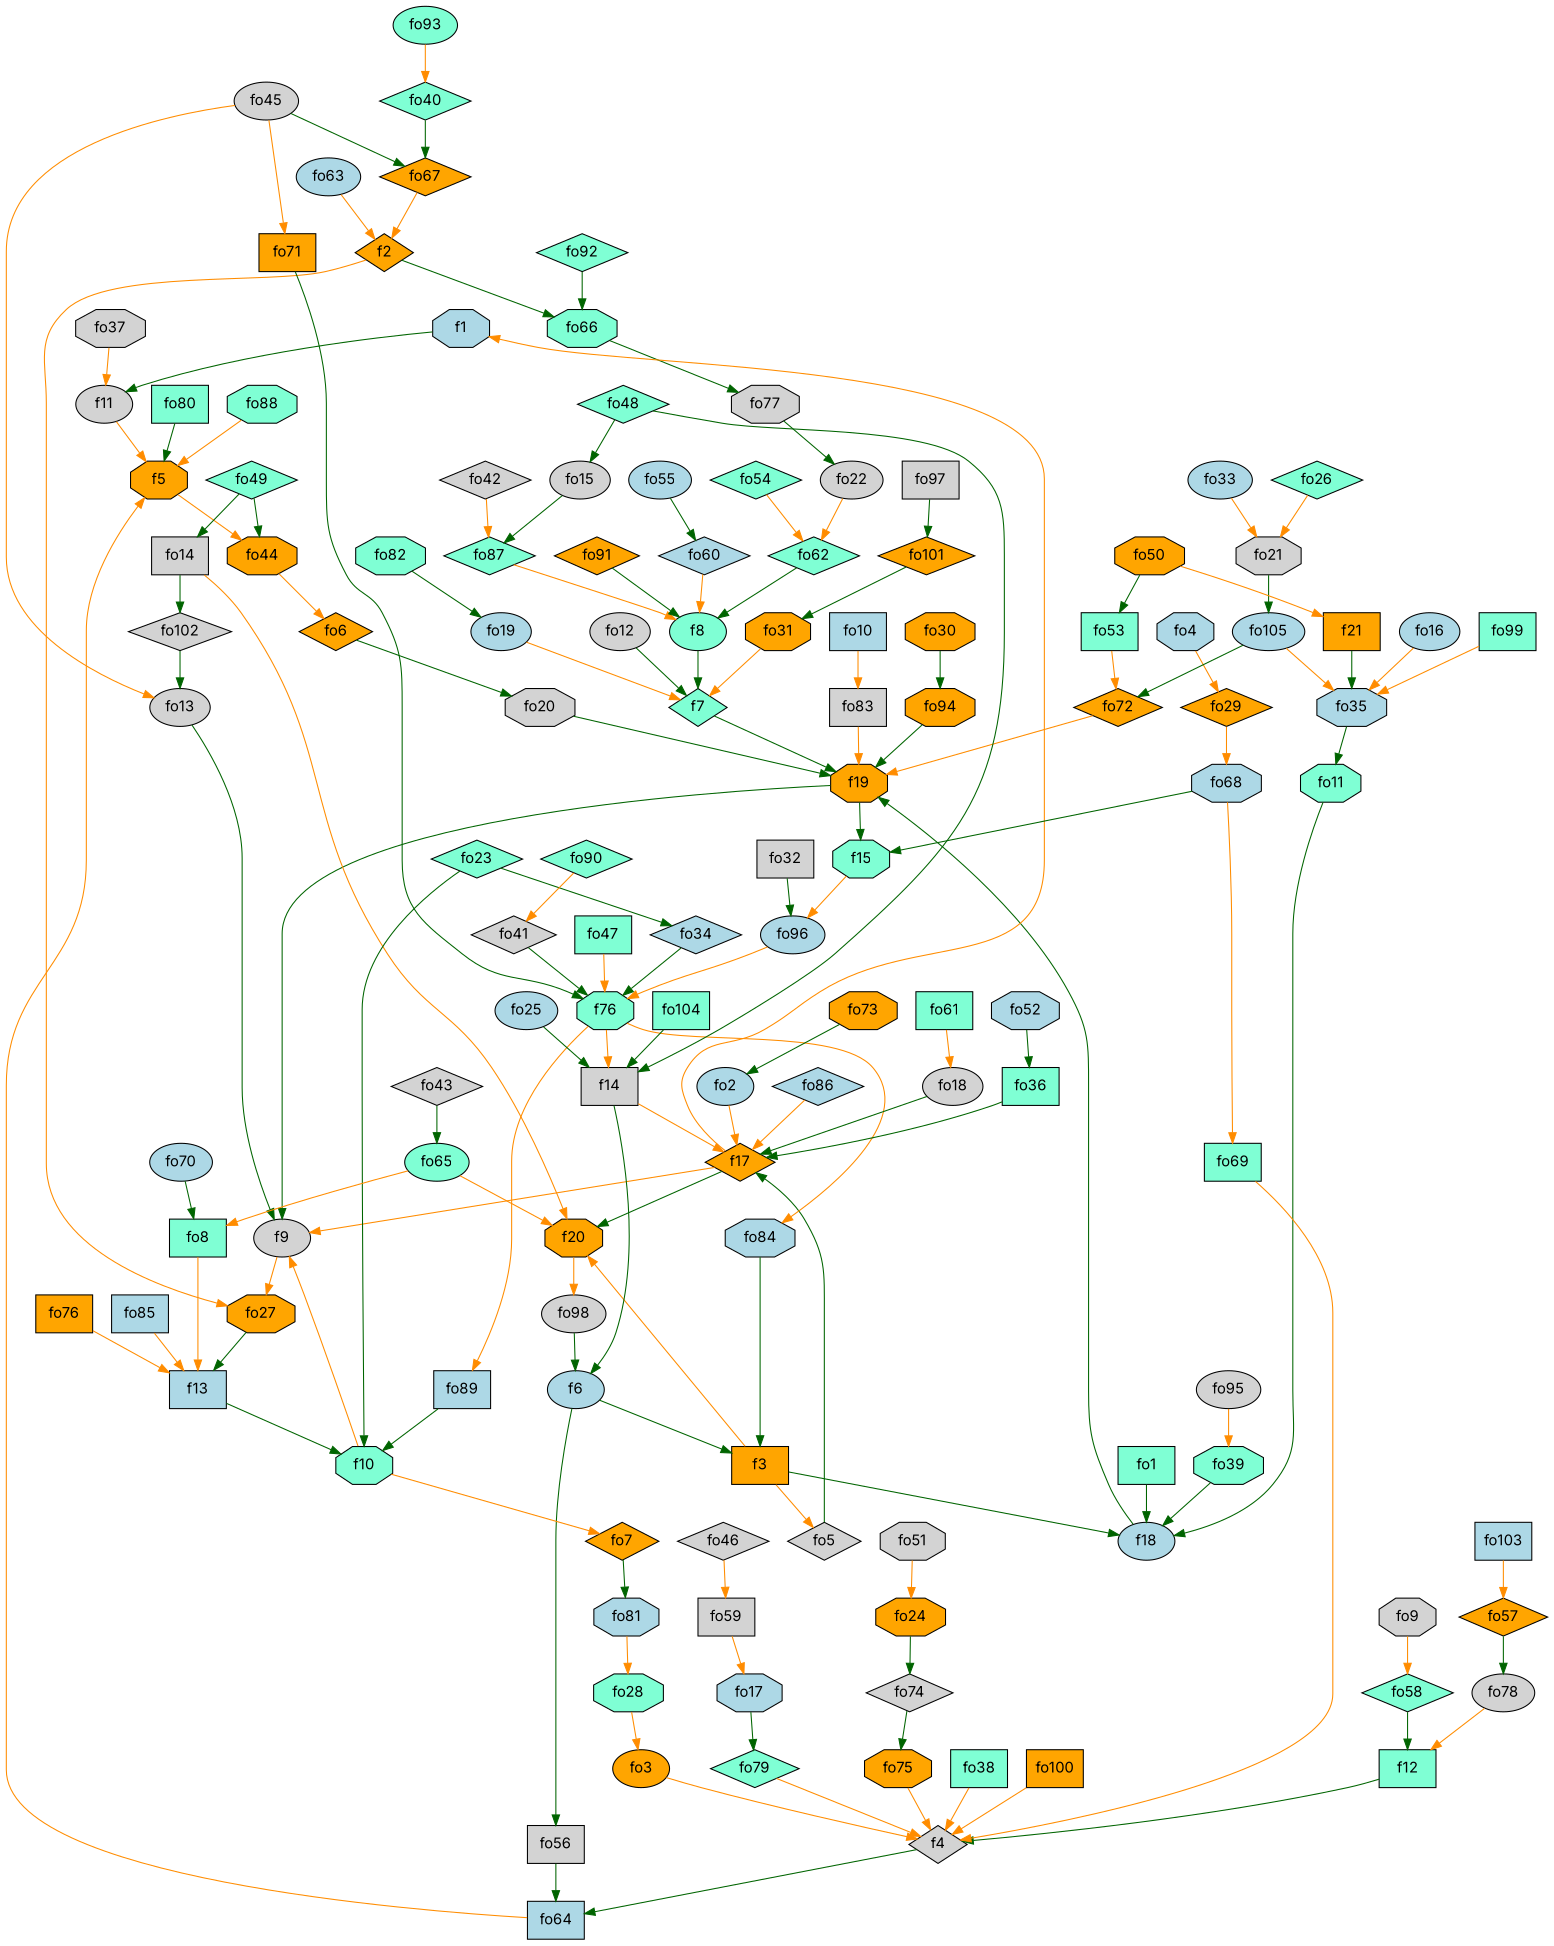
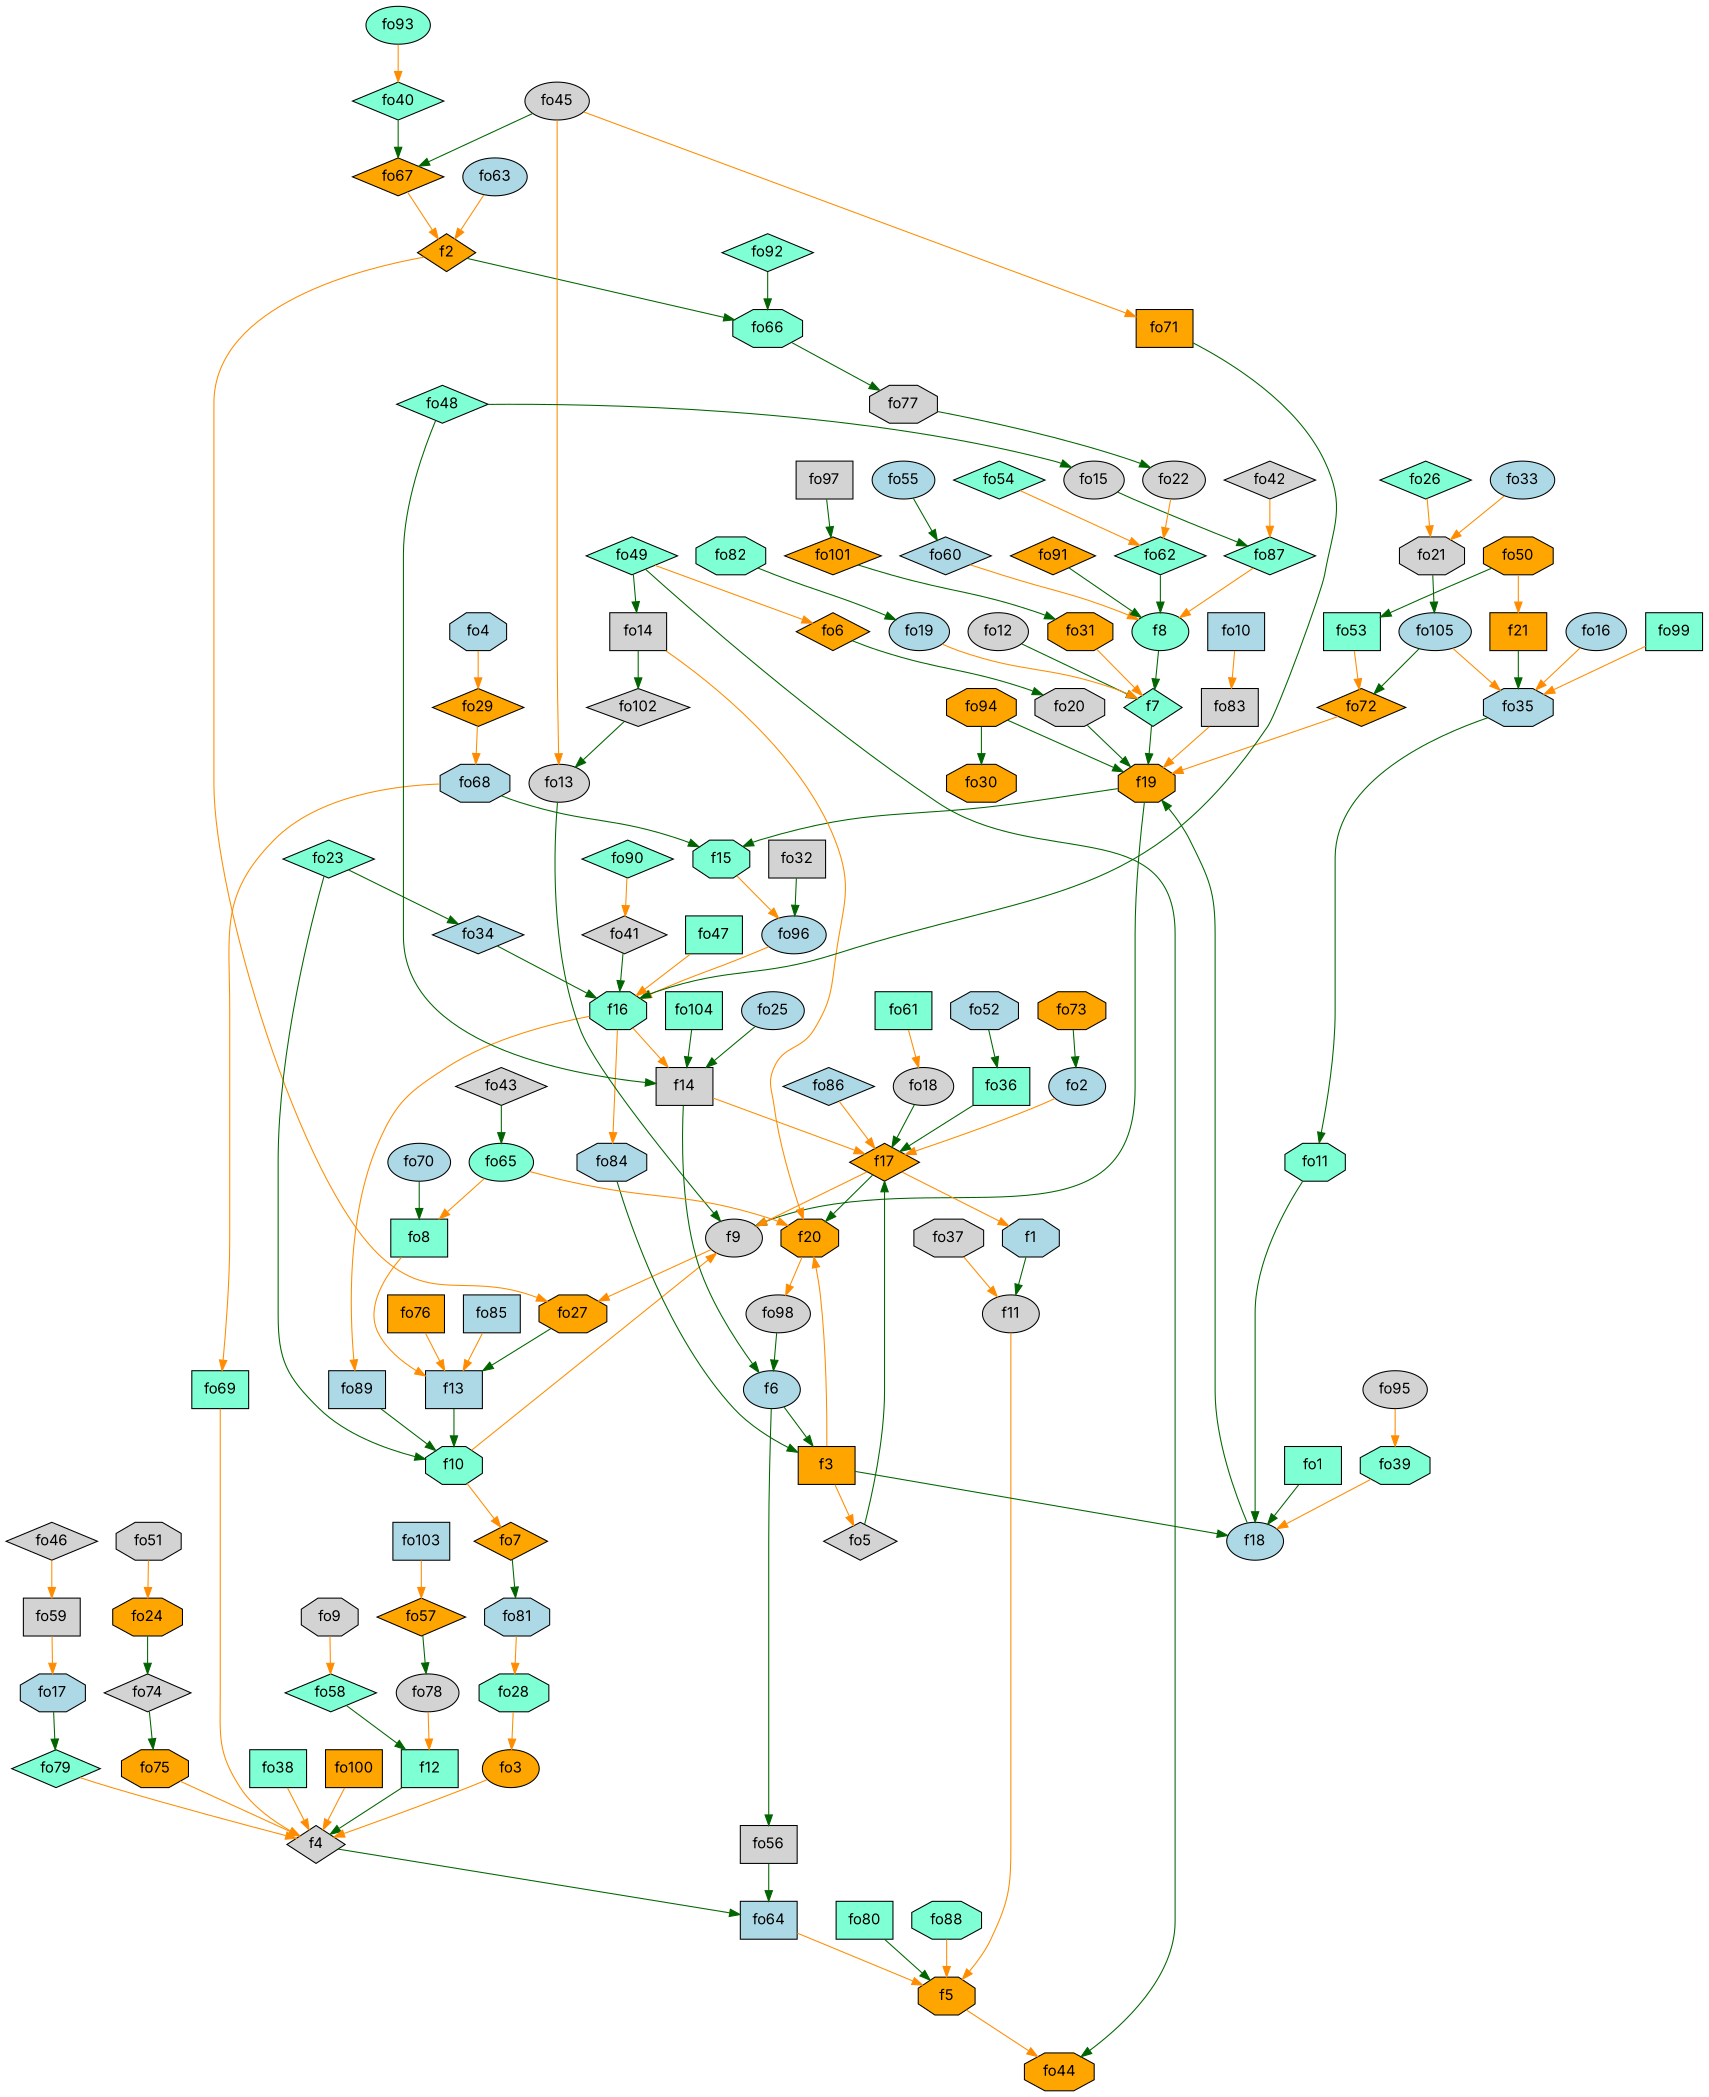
(298, 592) -> (729, 592)
(940, 664) -> (981, 740)
(605, 1011) -> (618, 1011)
(1190, 1501) -> (1329, 1501)
